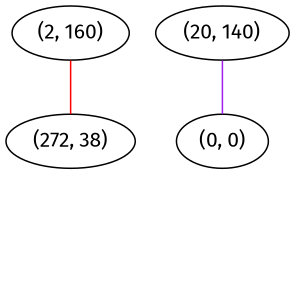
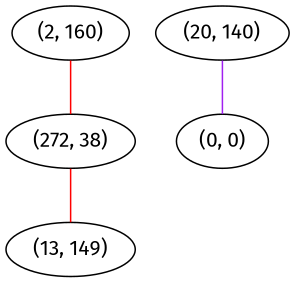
none -> (71, 249)
